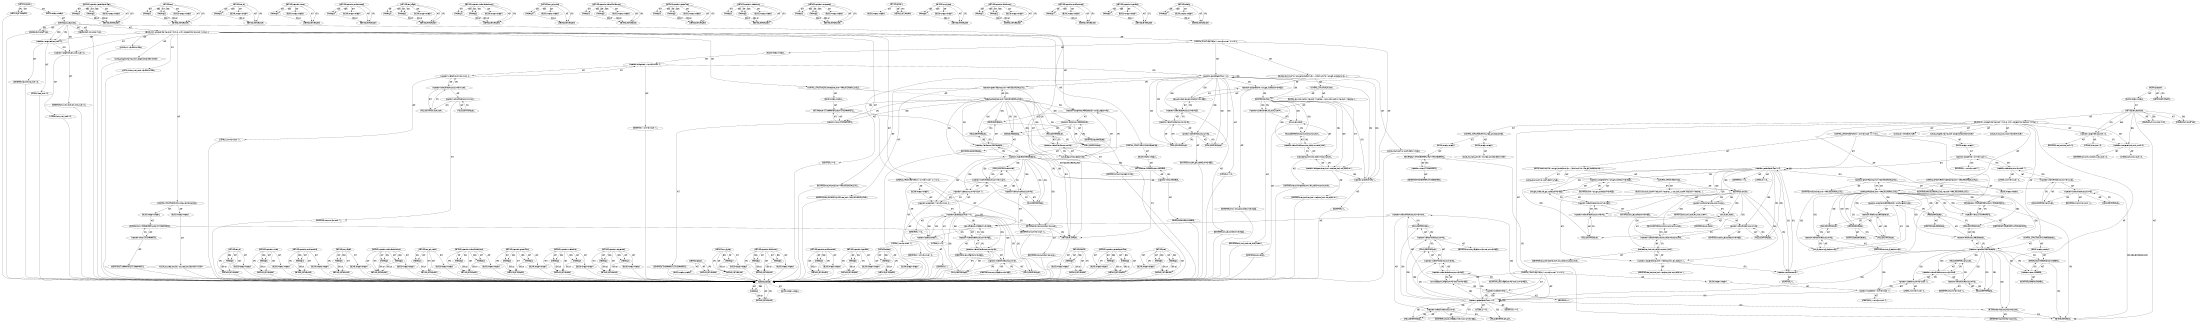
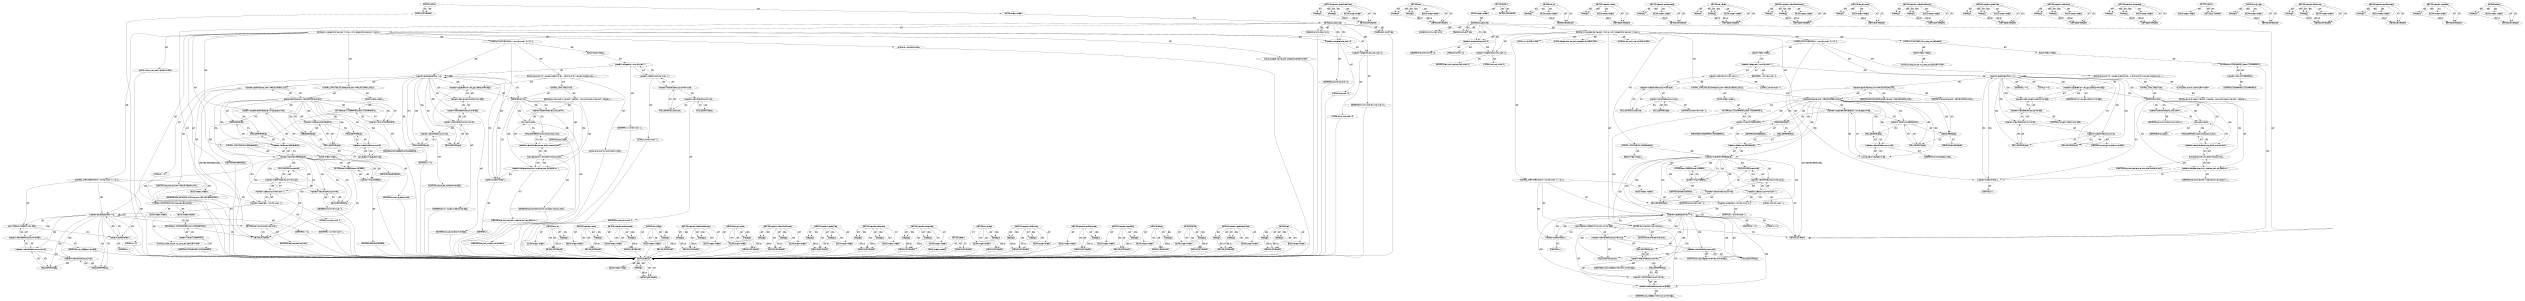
(1193, 223) -> (1608, 248)
(996, 273) -> none
